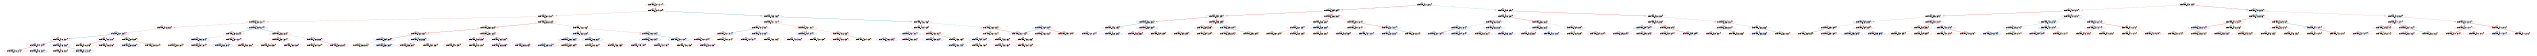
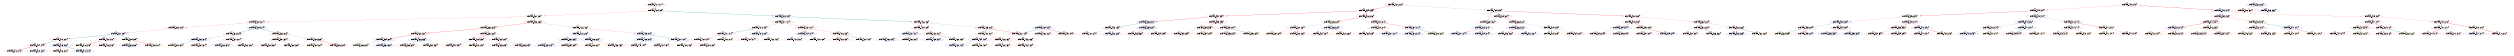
(1494, 25) -> (1489, 16)
none -> (1320, 34)
